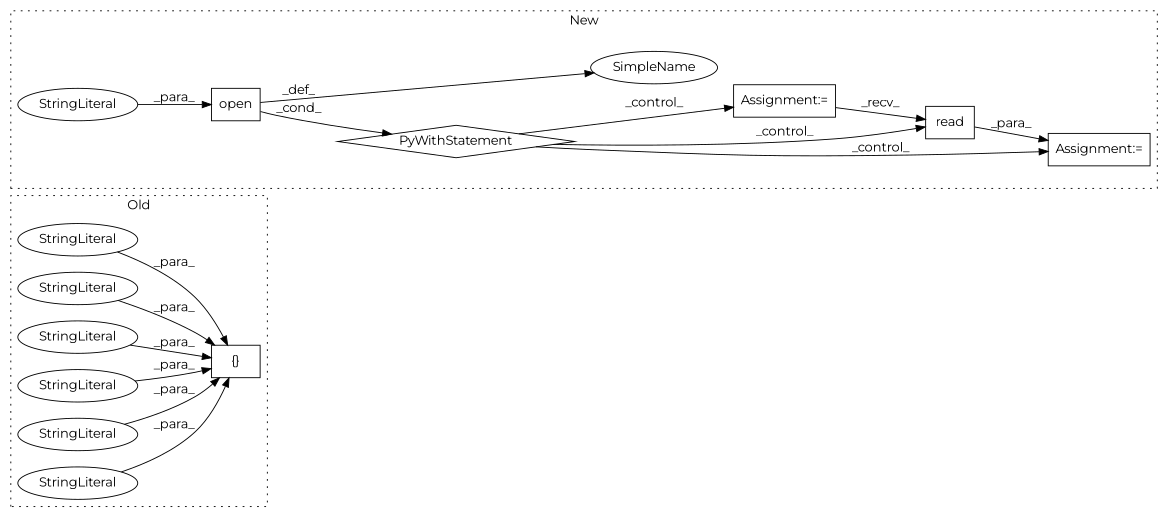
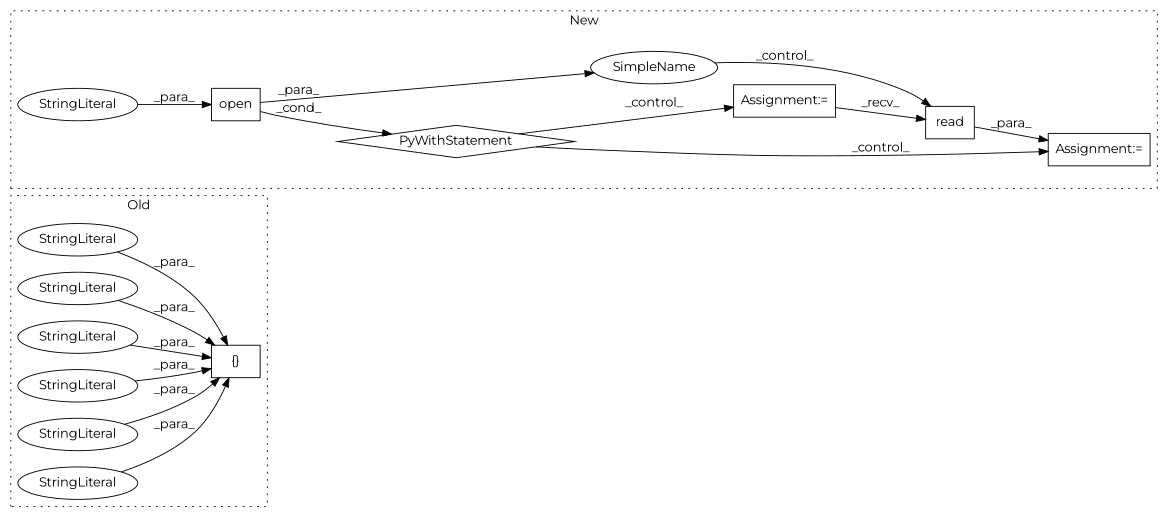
(299, 91) -> (299, 91)
(735, 144) -> (822, 68)
